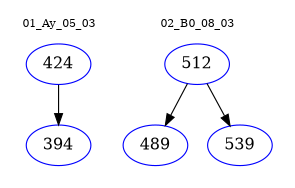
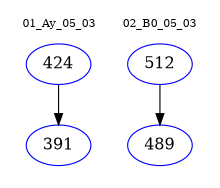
(198, 24) -> (160, 24)
(59, 145) -> (59, 145)
(240, 145) -> none
